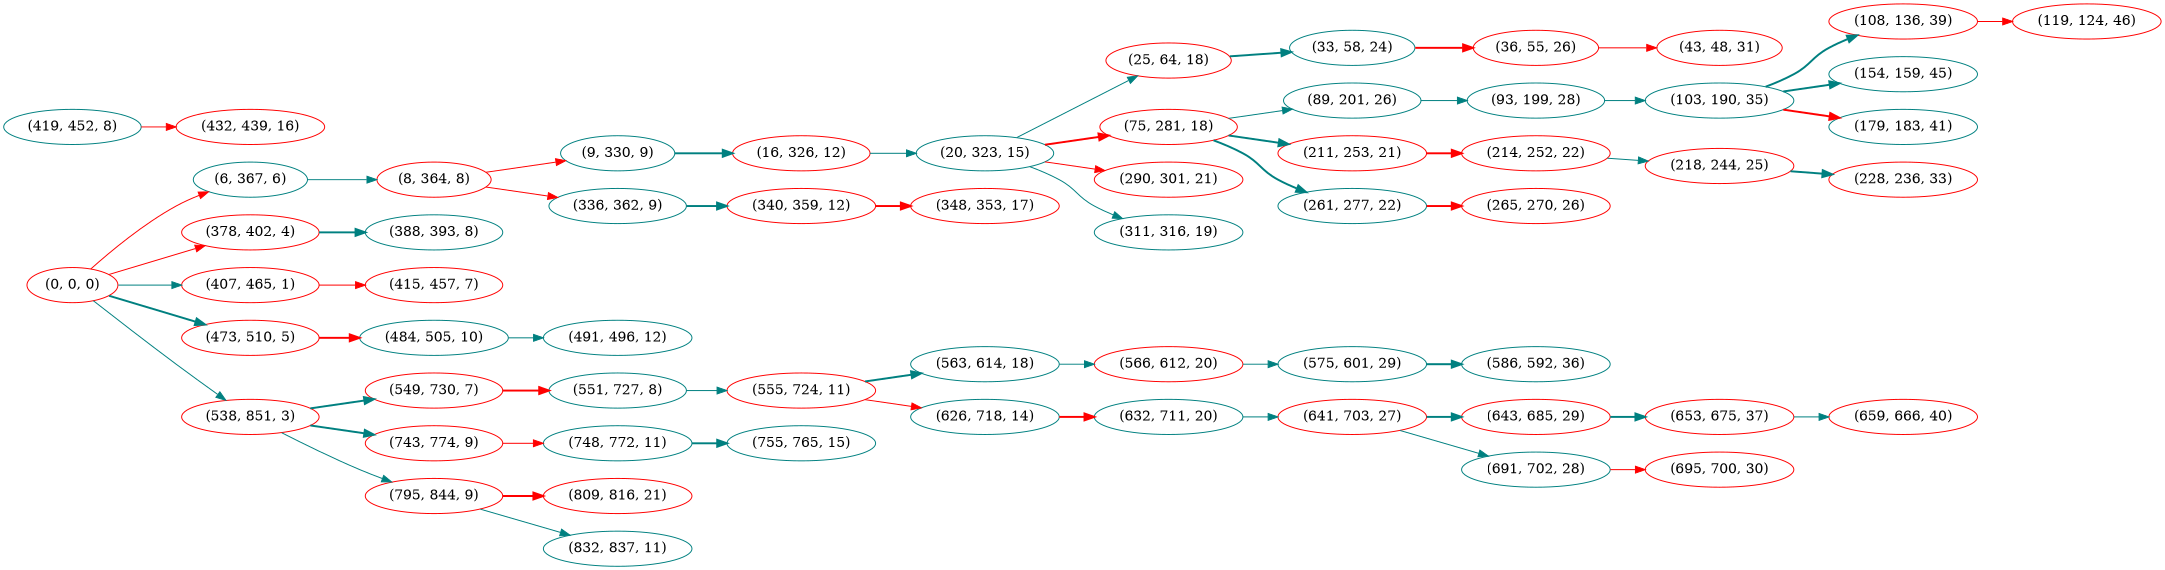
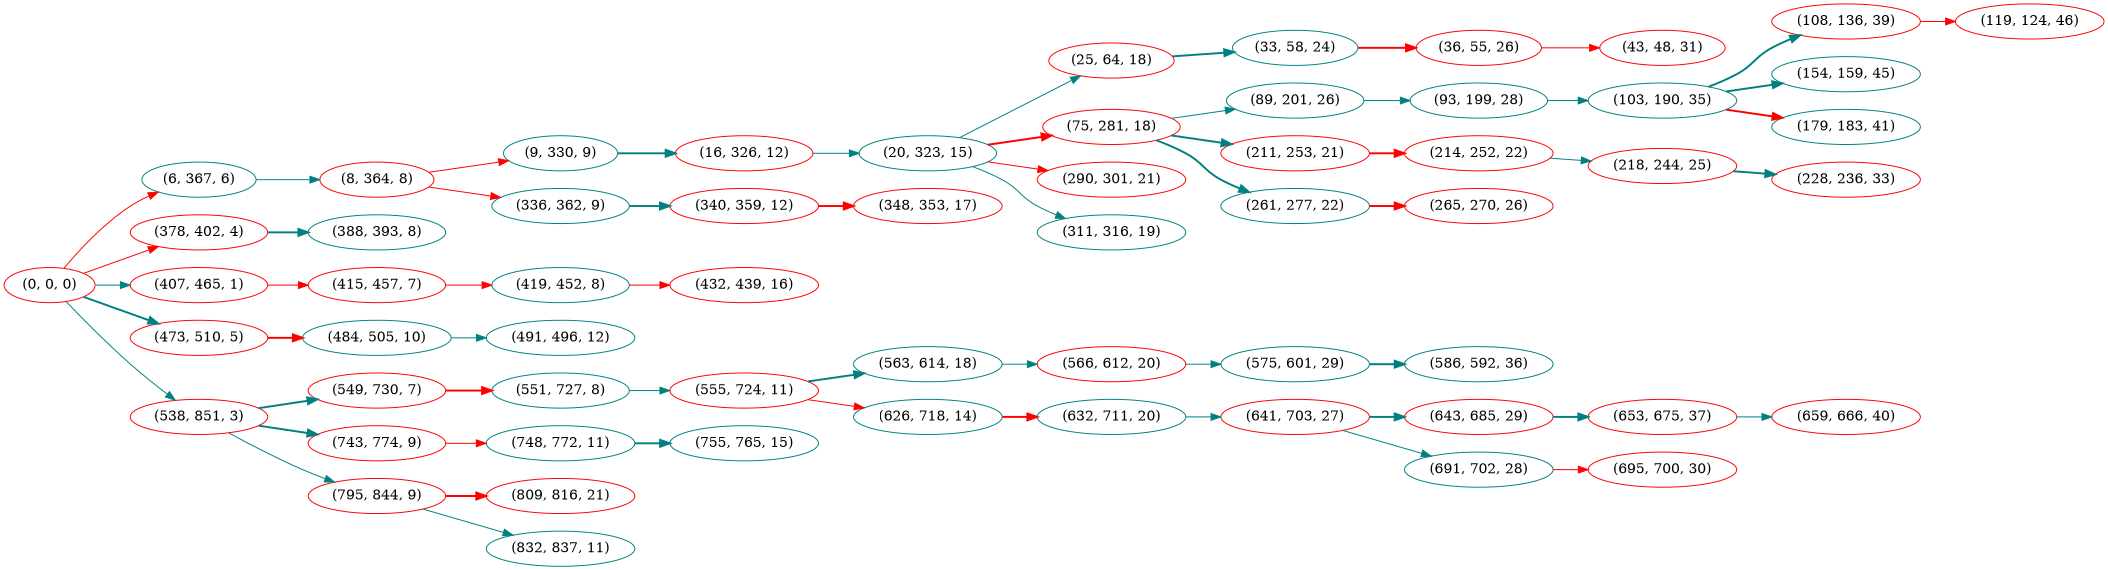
none -> (464, 285)
